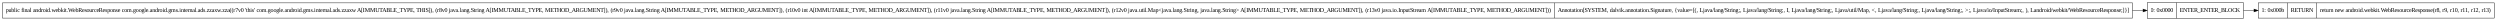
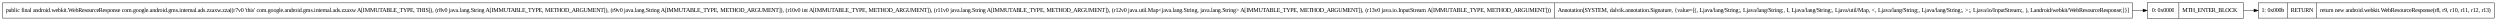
(2210, 10) -> (2210, 10)
